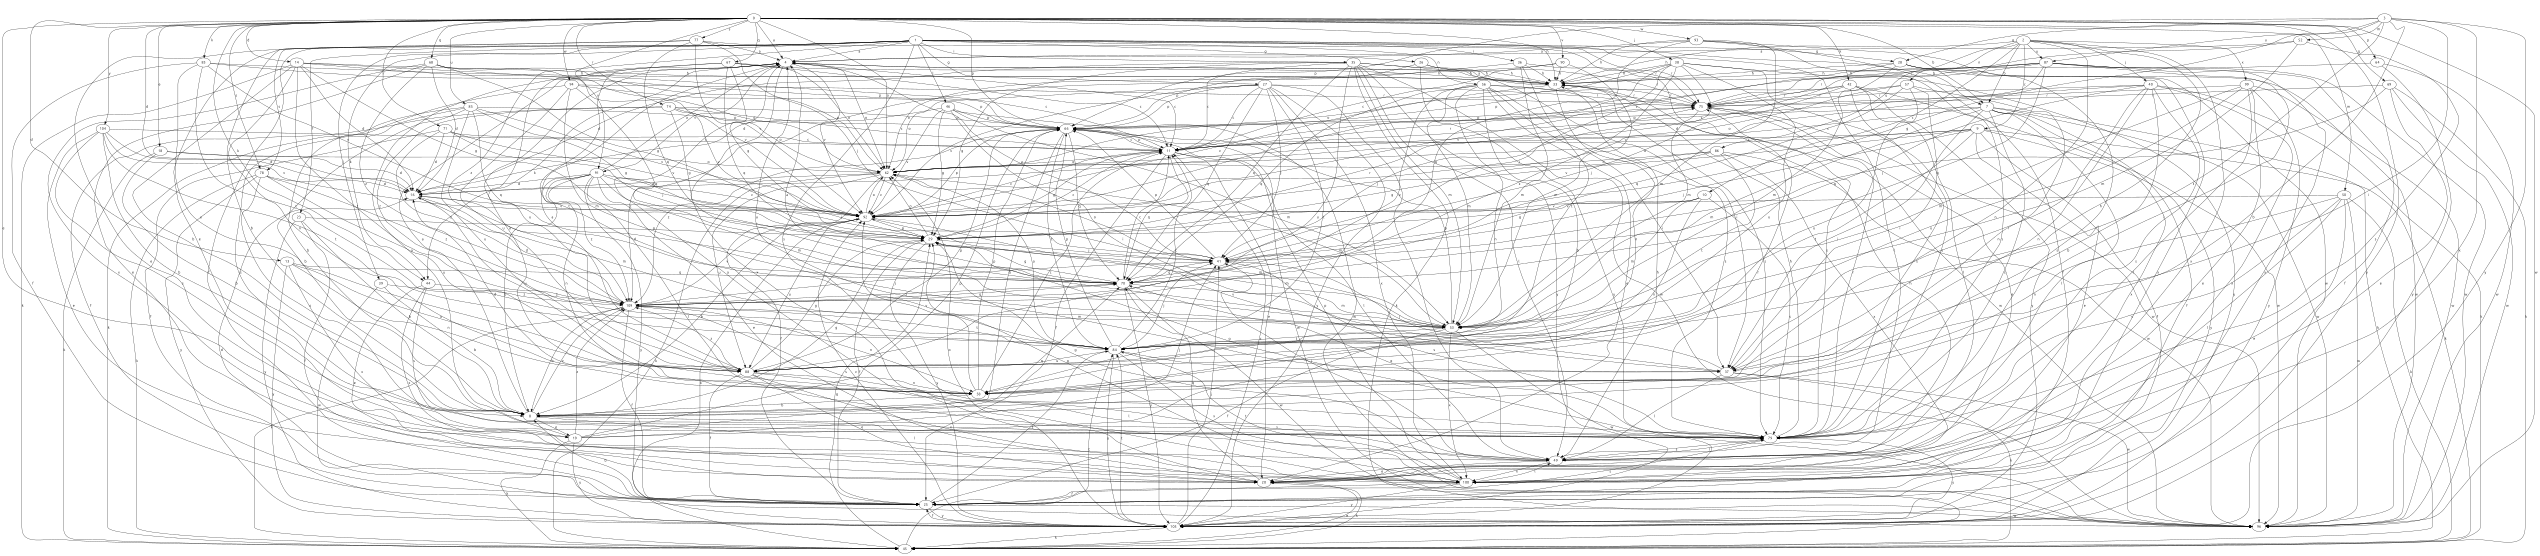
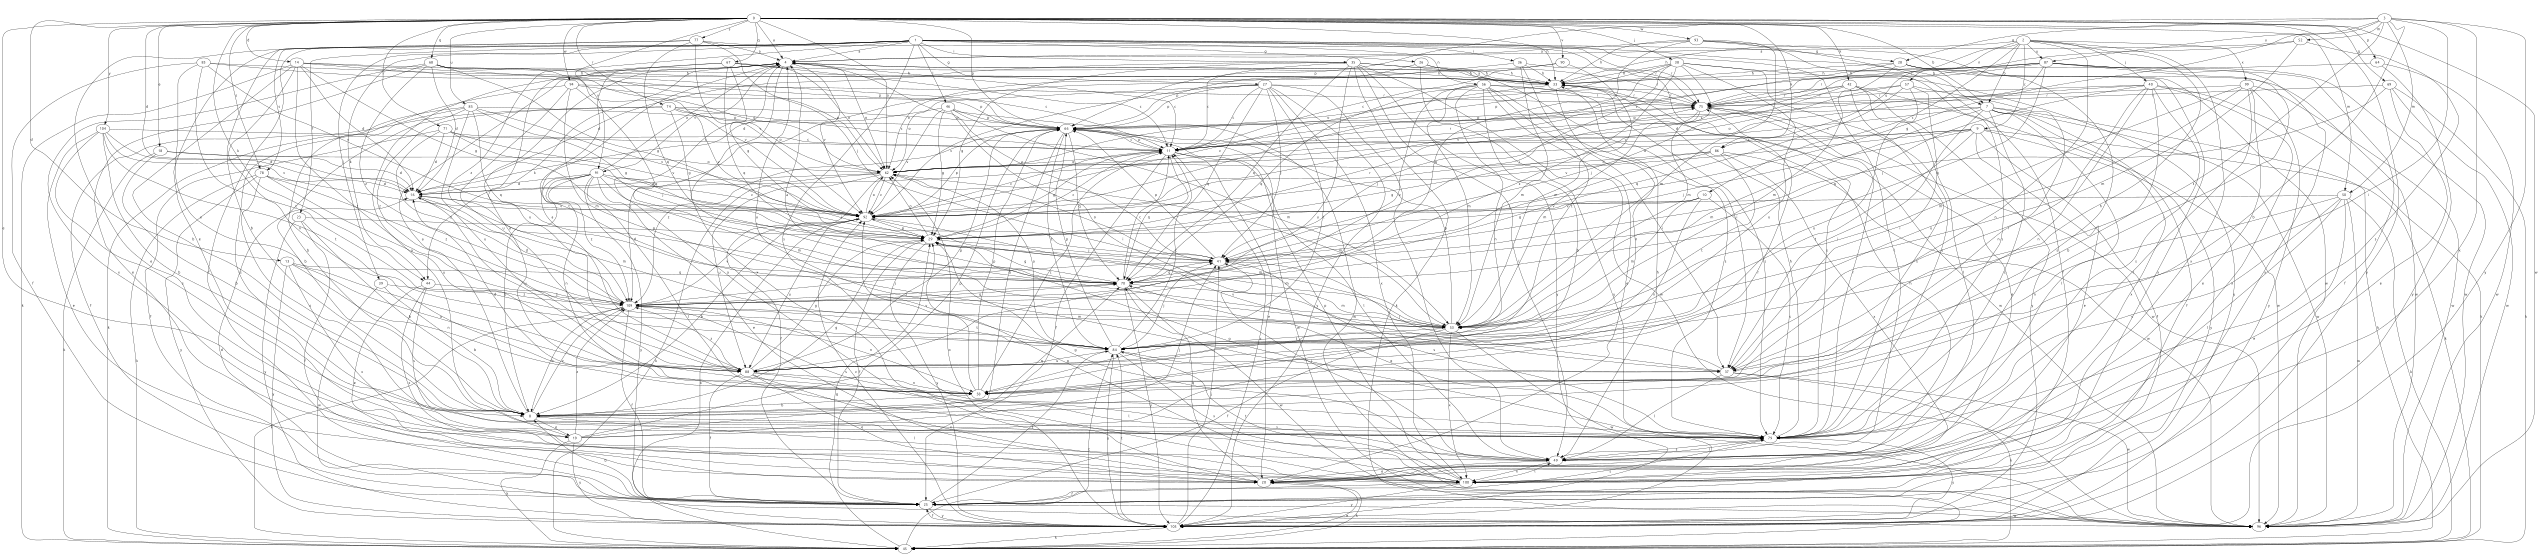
(467, 20) -> (1349, 22)
(1559, 73) -> (769, 73)
none -> (2409, 114)
(1441, 189) -> (1562, 198)
